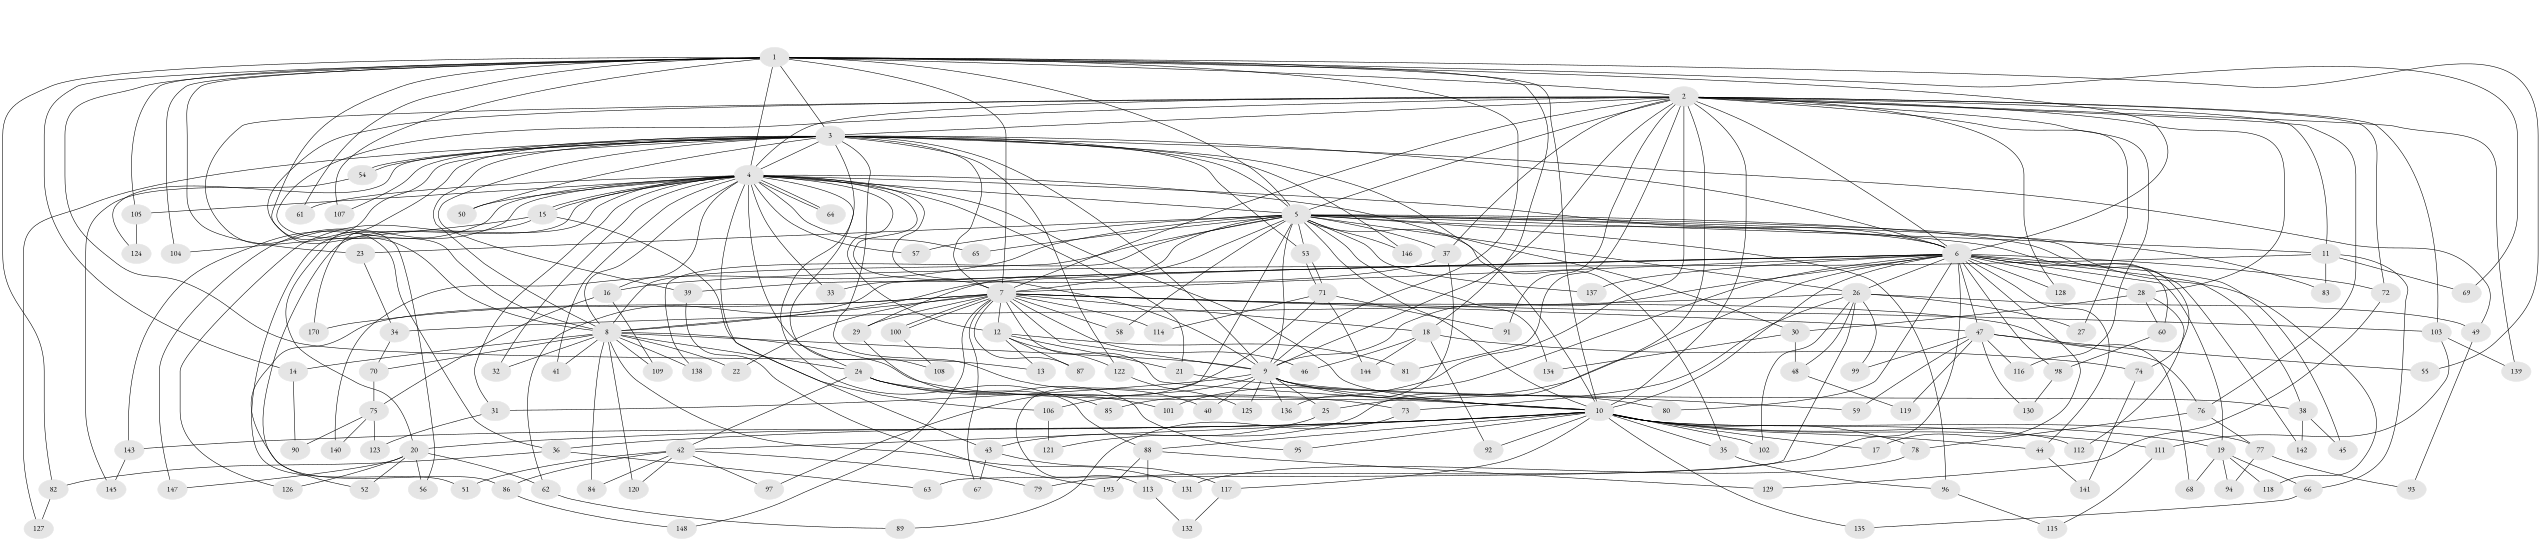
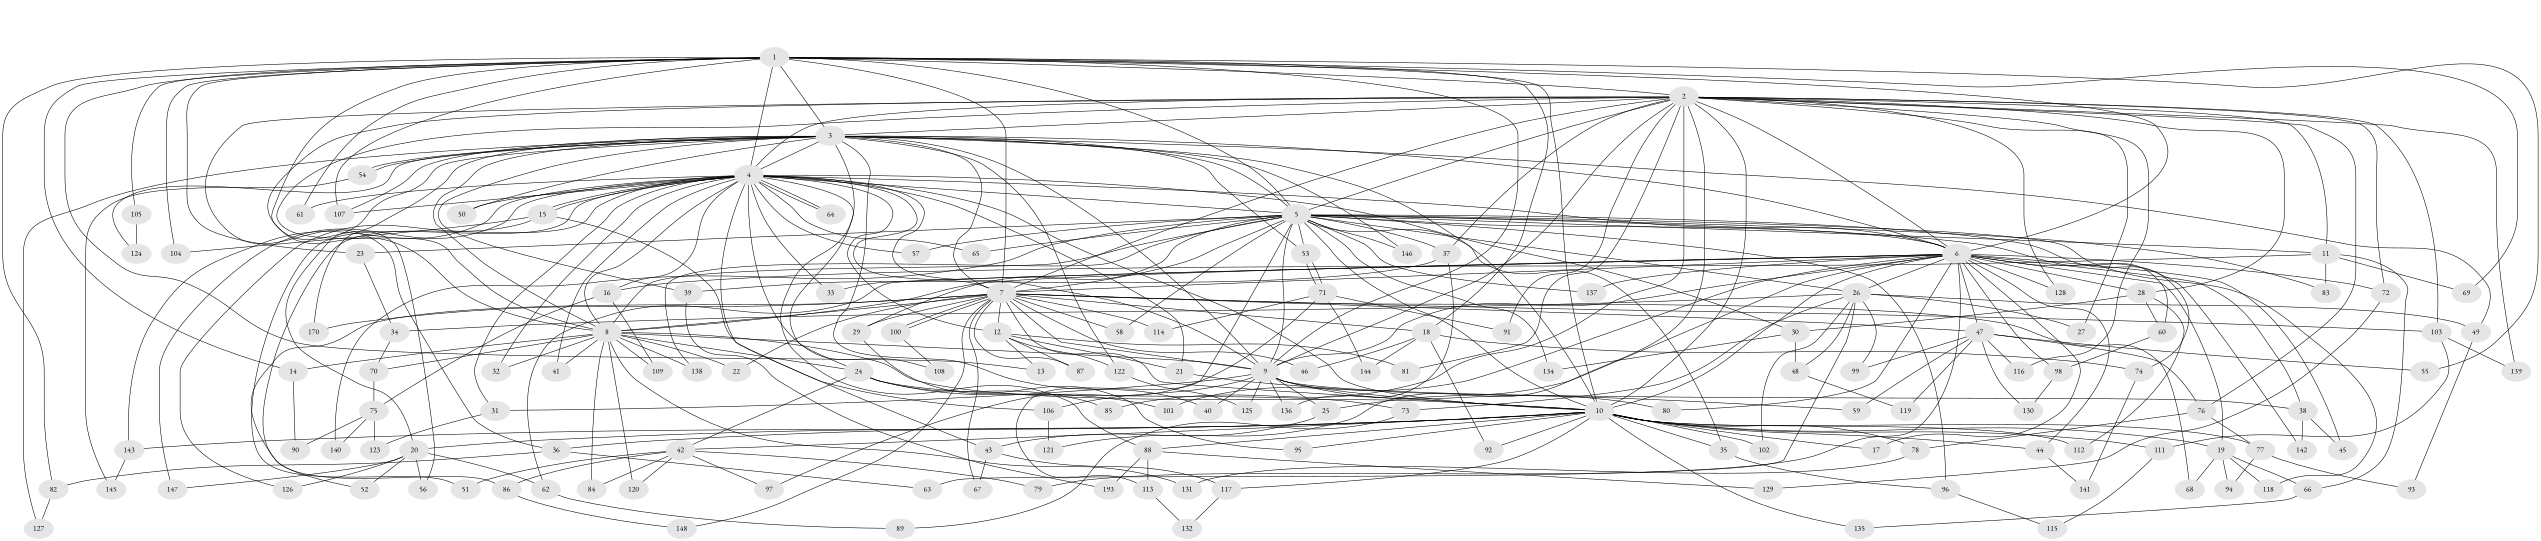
(413, 196) -> (487, 200)
